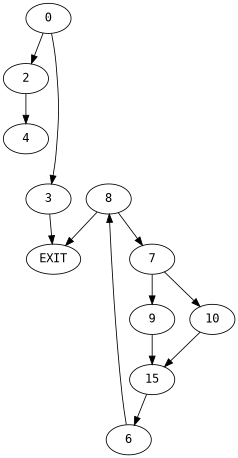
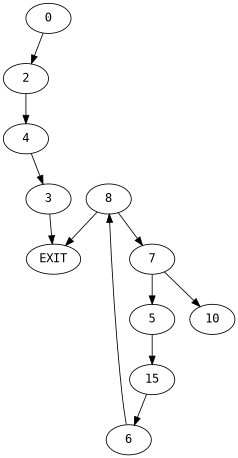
(58, 104) -> (36, 165)
(152, 319) -> (152, 319)
(185, 346) -> none
